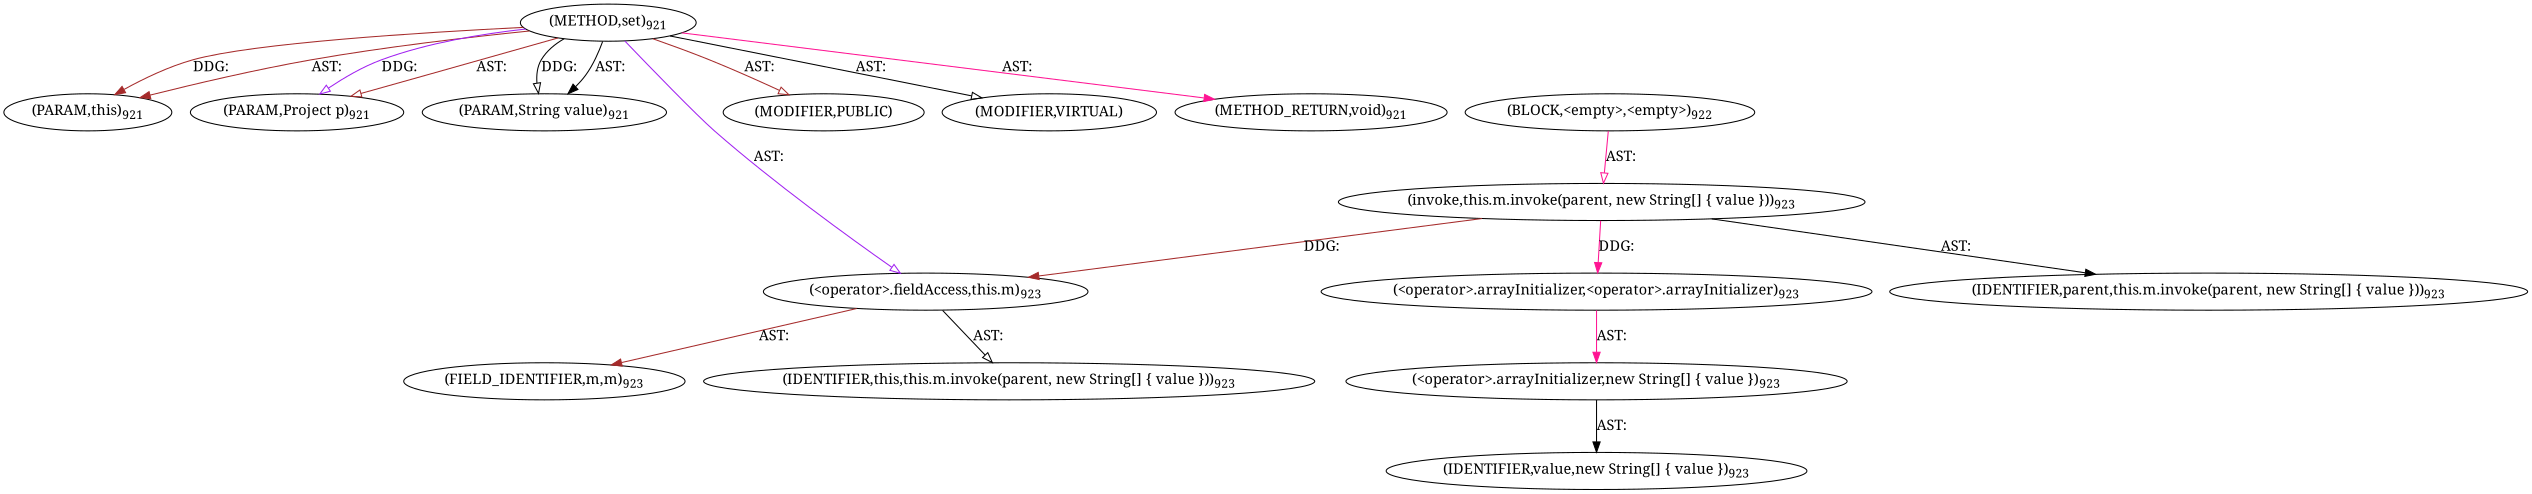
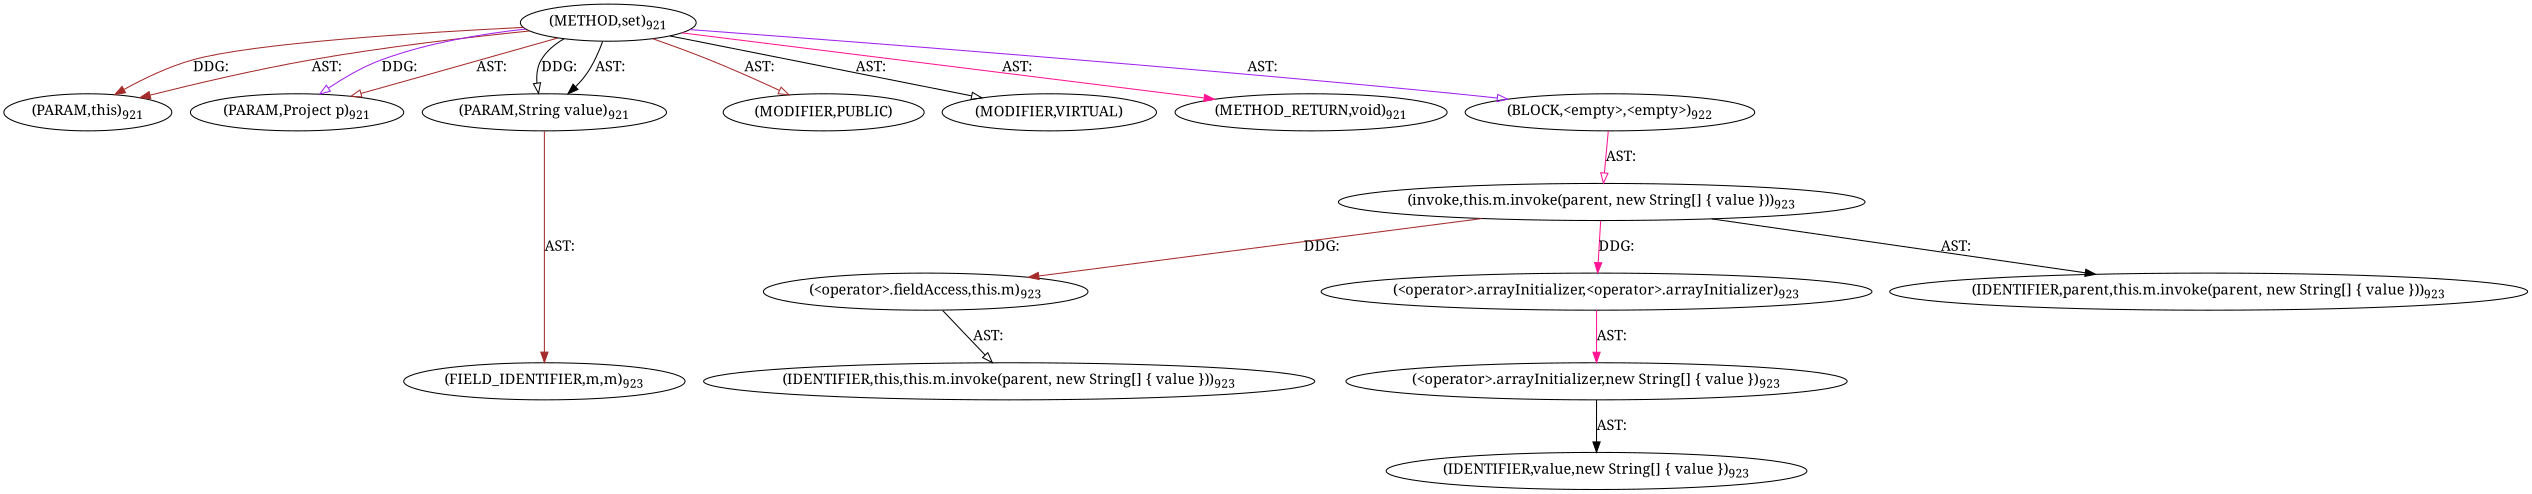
(752, 162) -> (1094, 61)
(739, 336) -> (544, 242)
